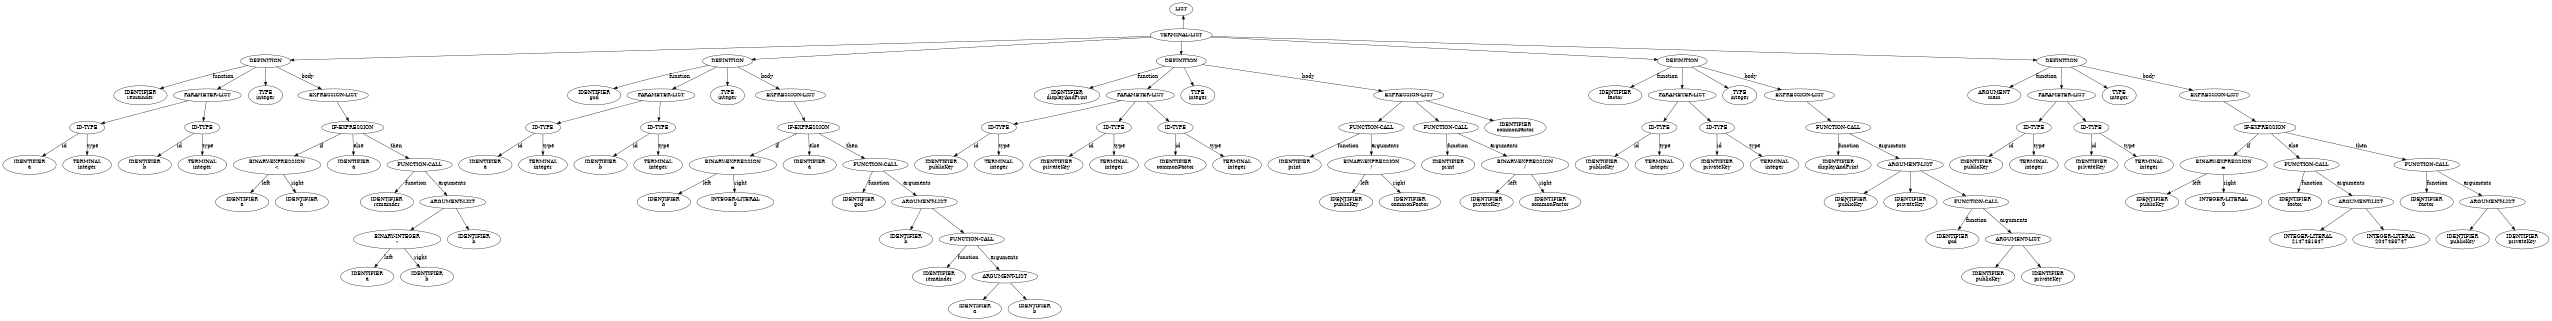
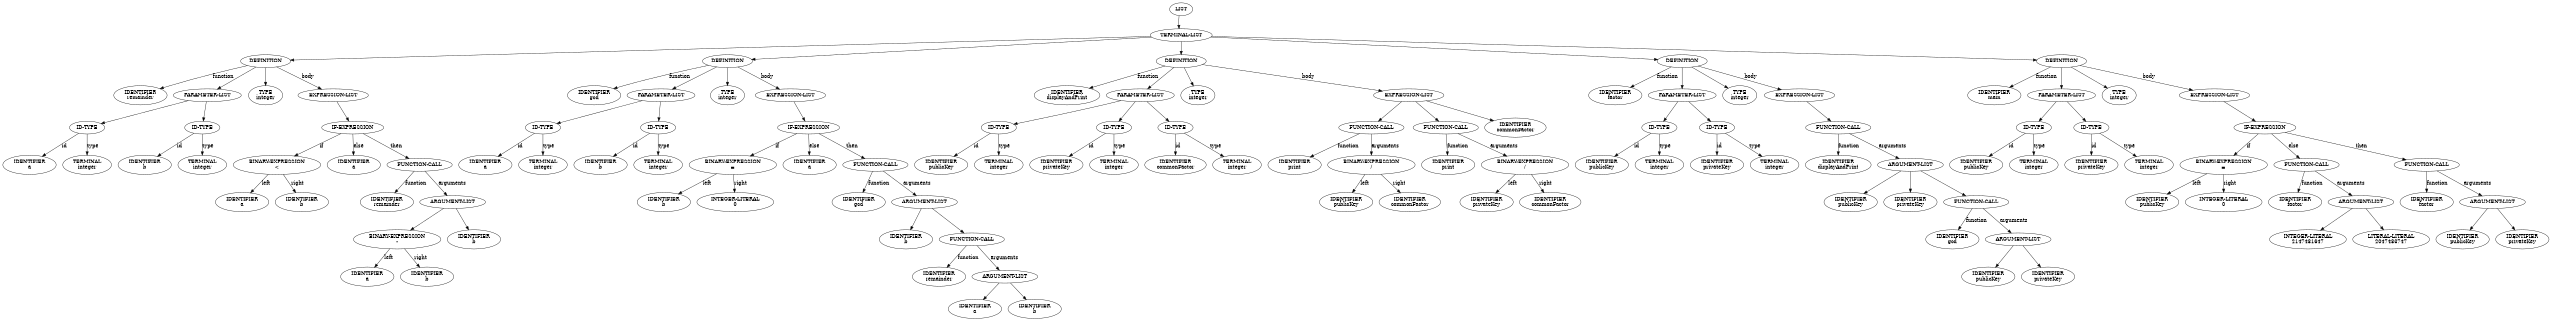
(1184, 24) -> (1179, 20)
(1994, 95) -> (1994, 95)
(397, 239) -> (397, 239)
(2391, 239) -> (2391, 239)
